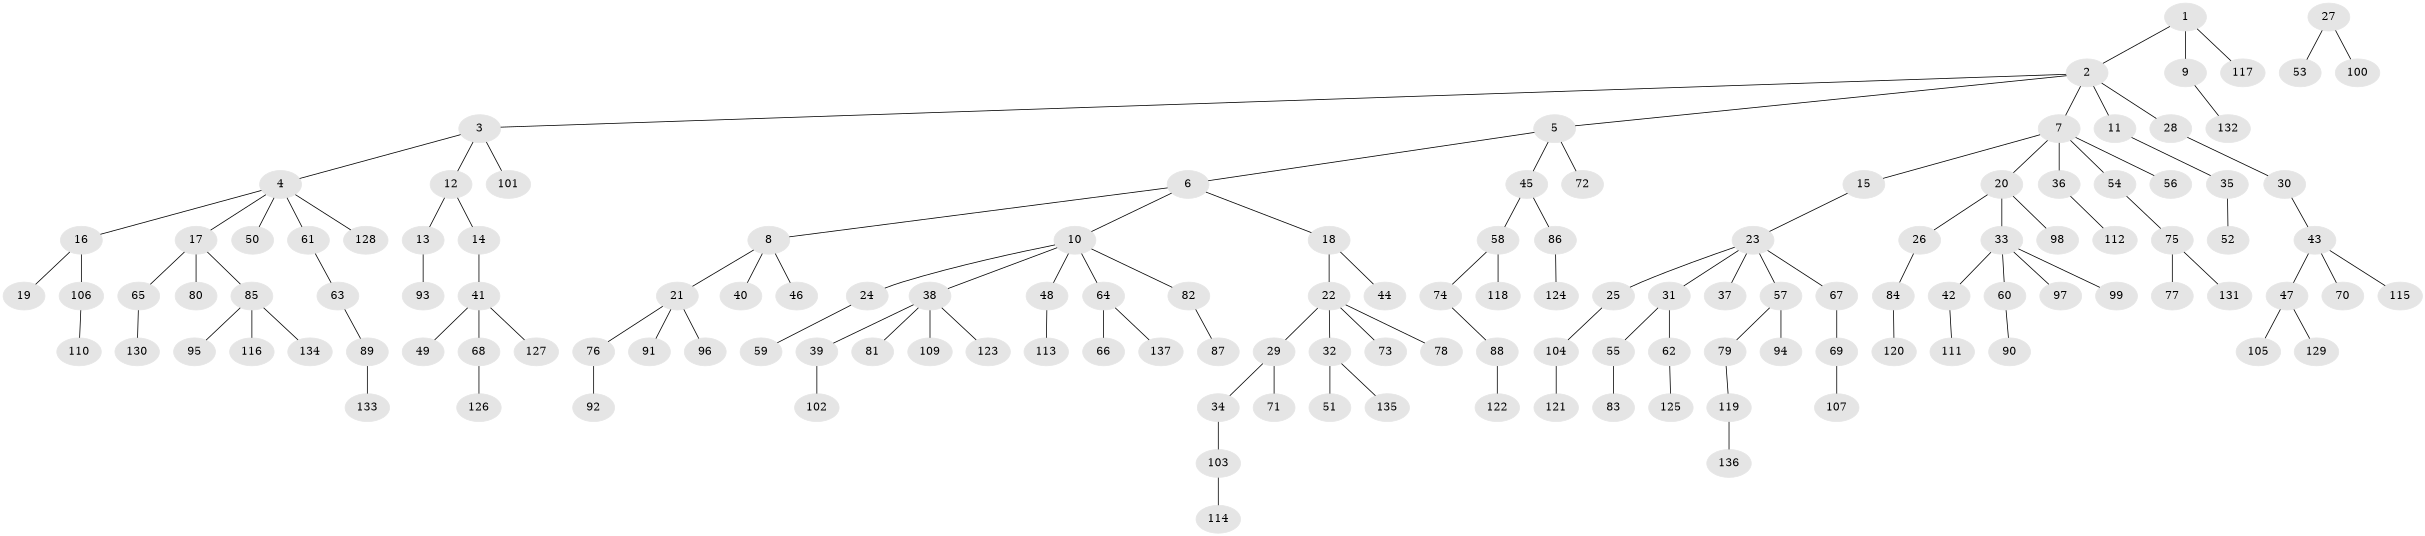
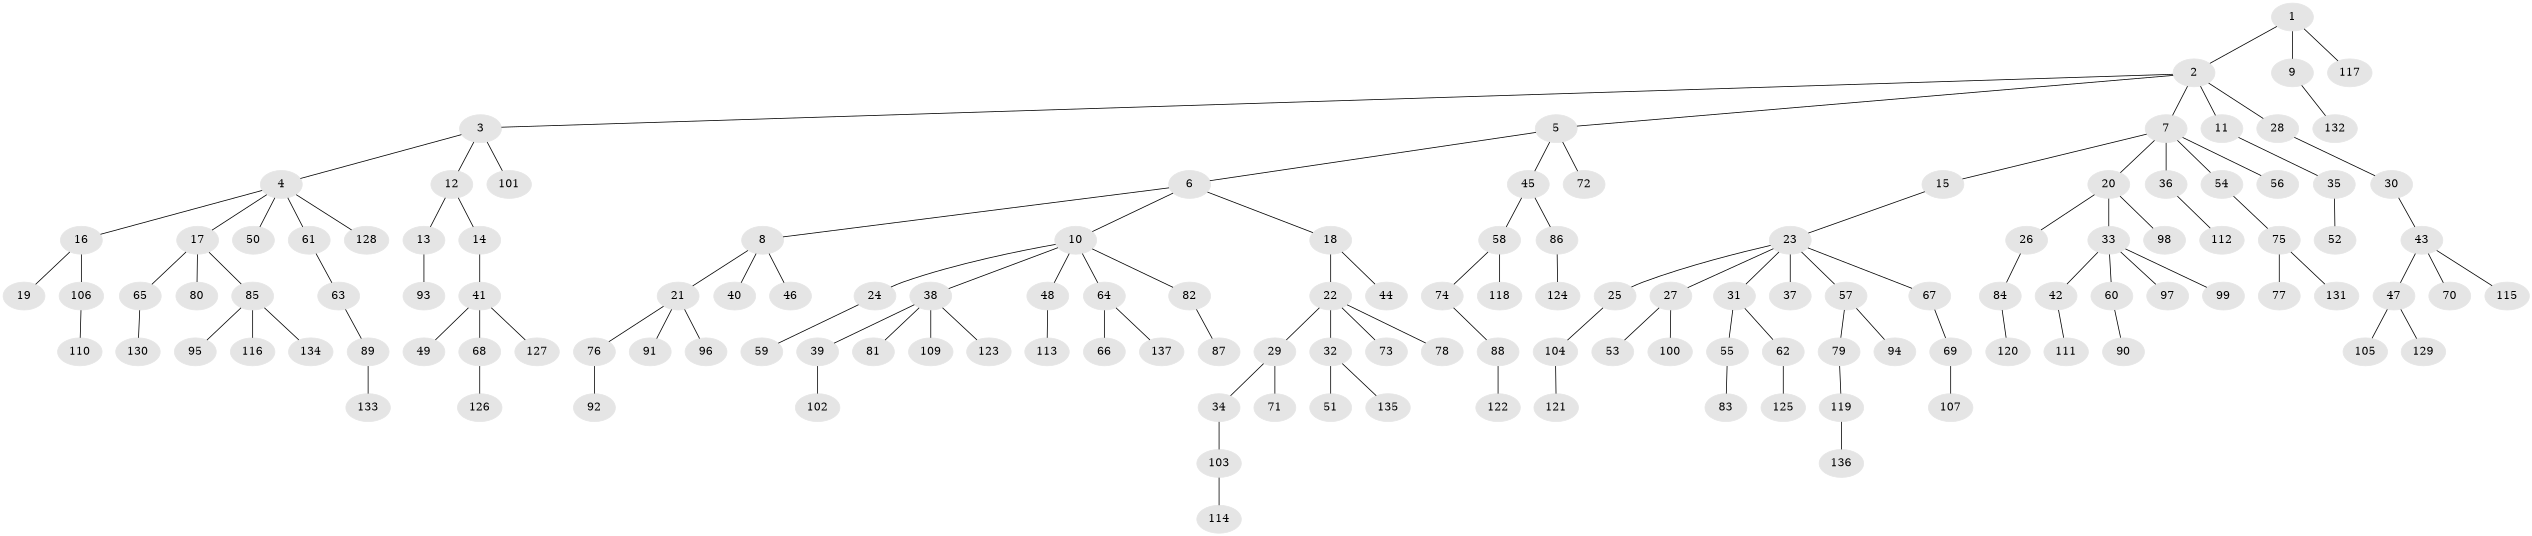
none -> (1731, 268)
